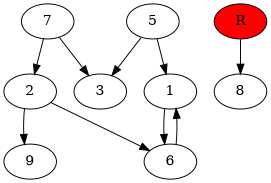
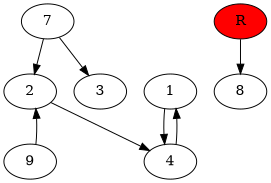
(153, 21) -> none
(24, 122) -> (37, 131)
(170, 162) -> (170, 162)
